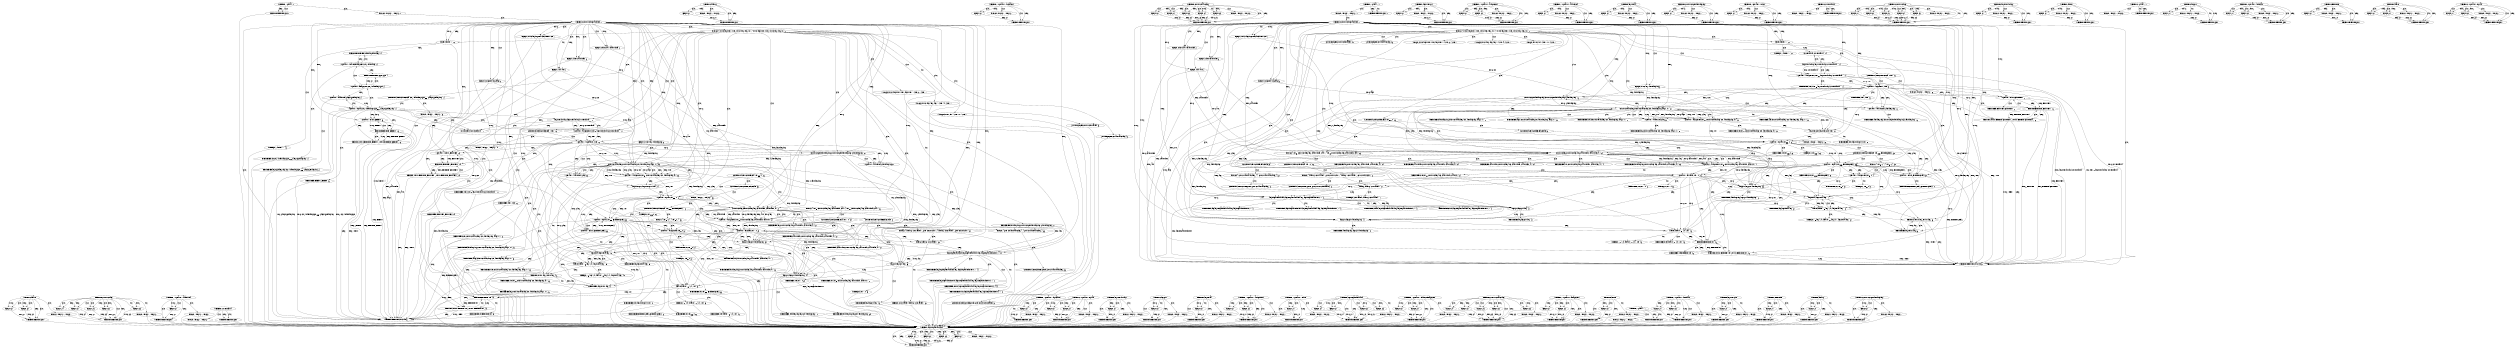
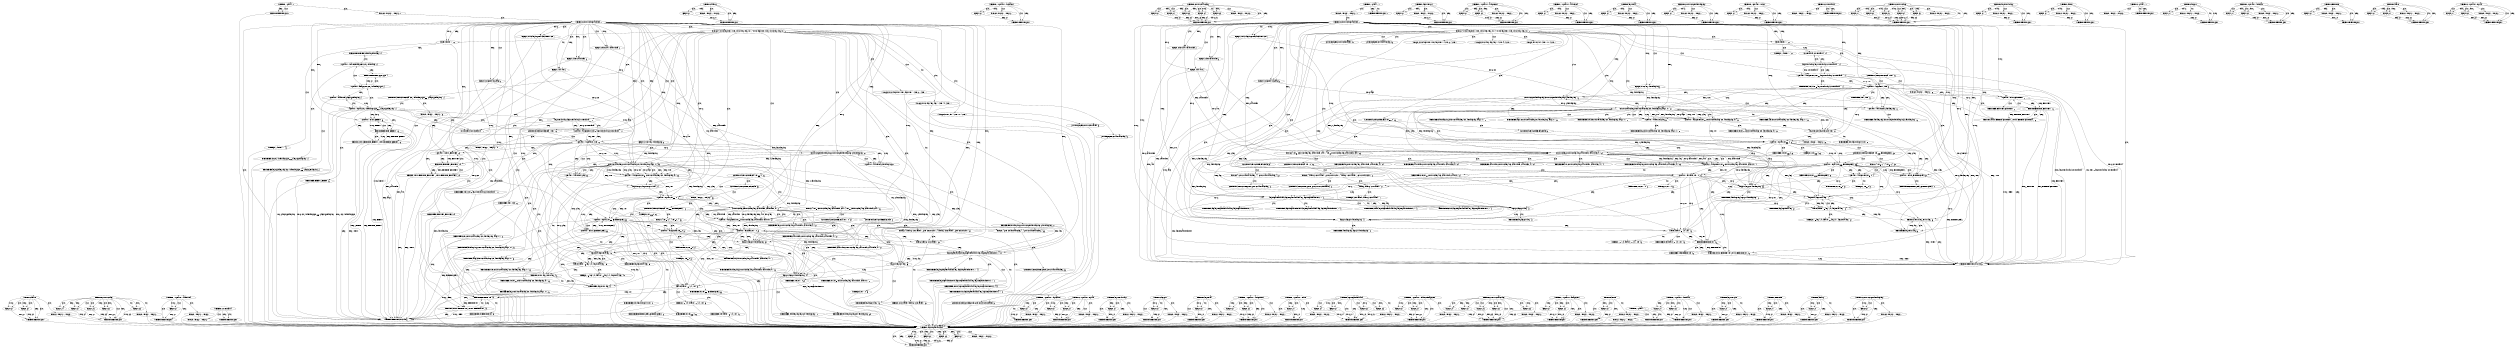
(358, 58) -> none
